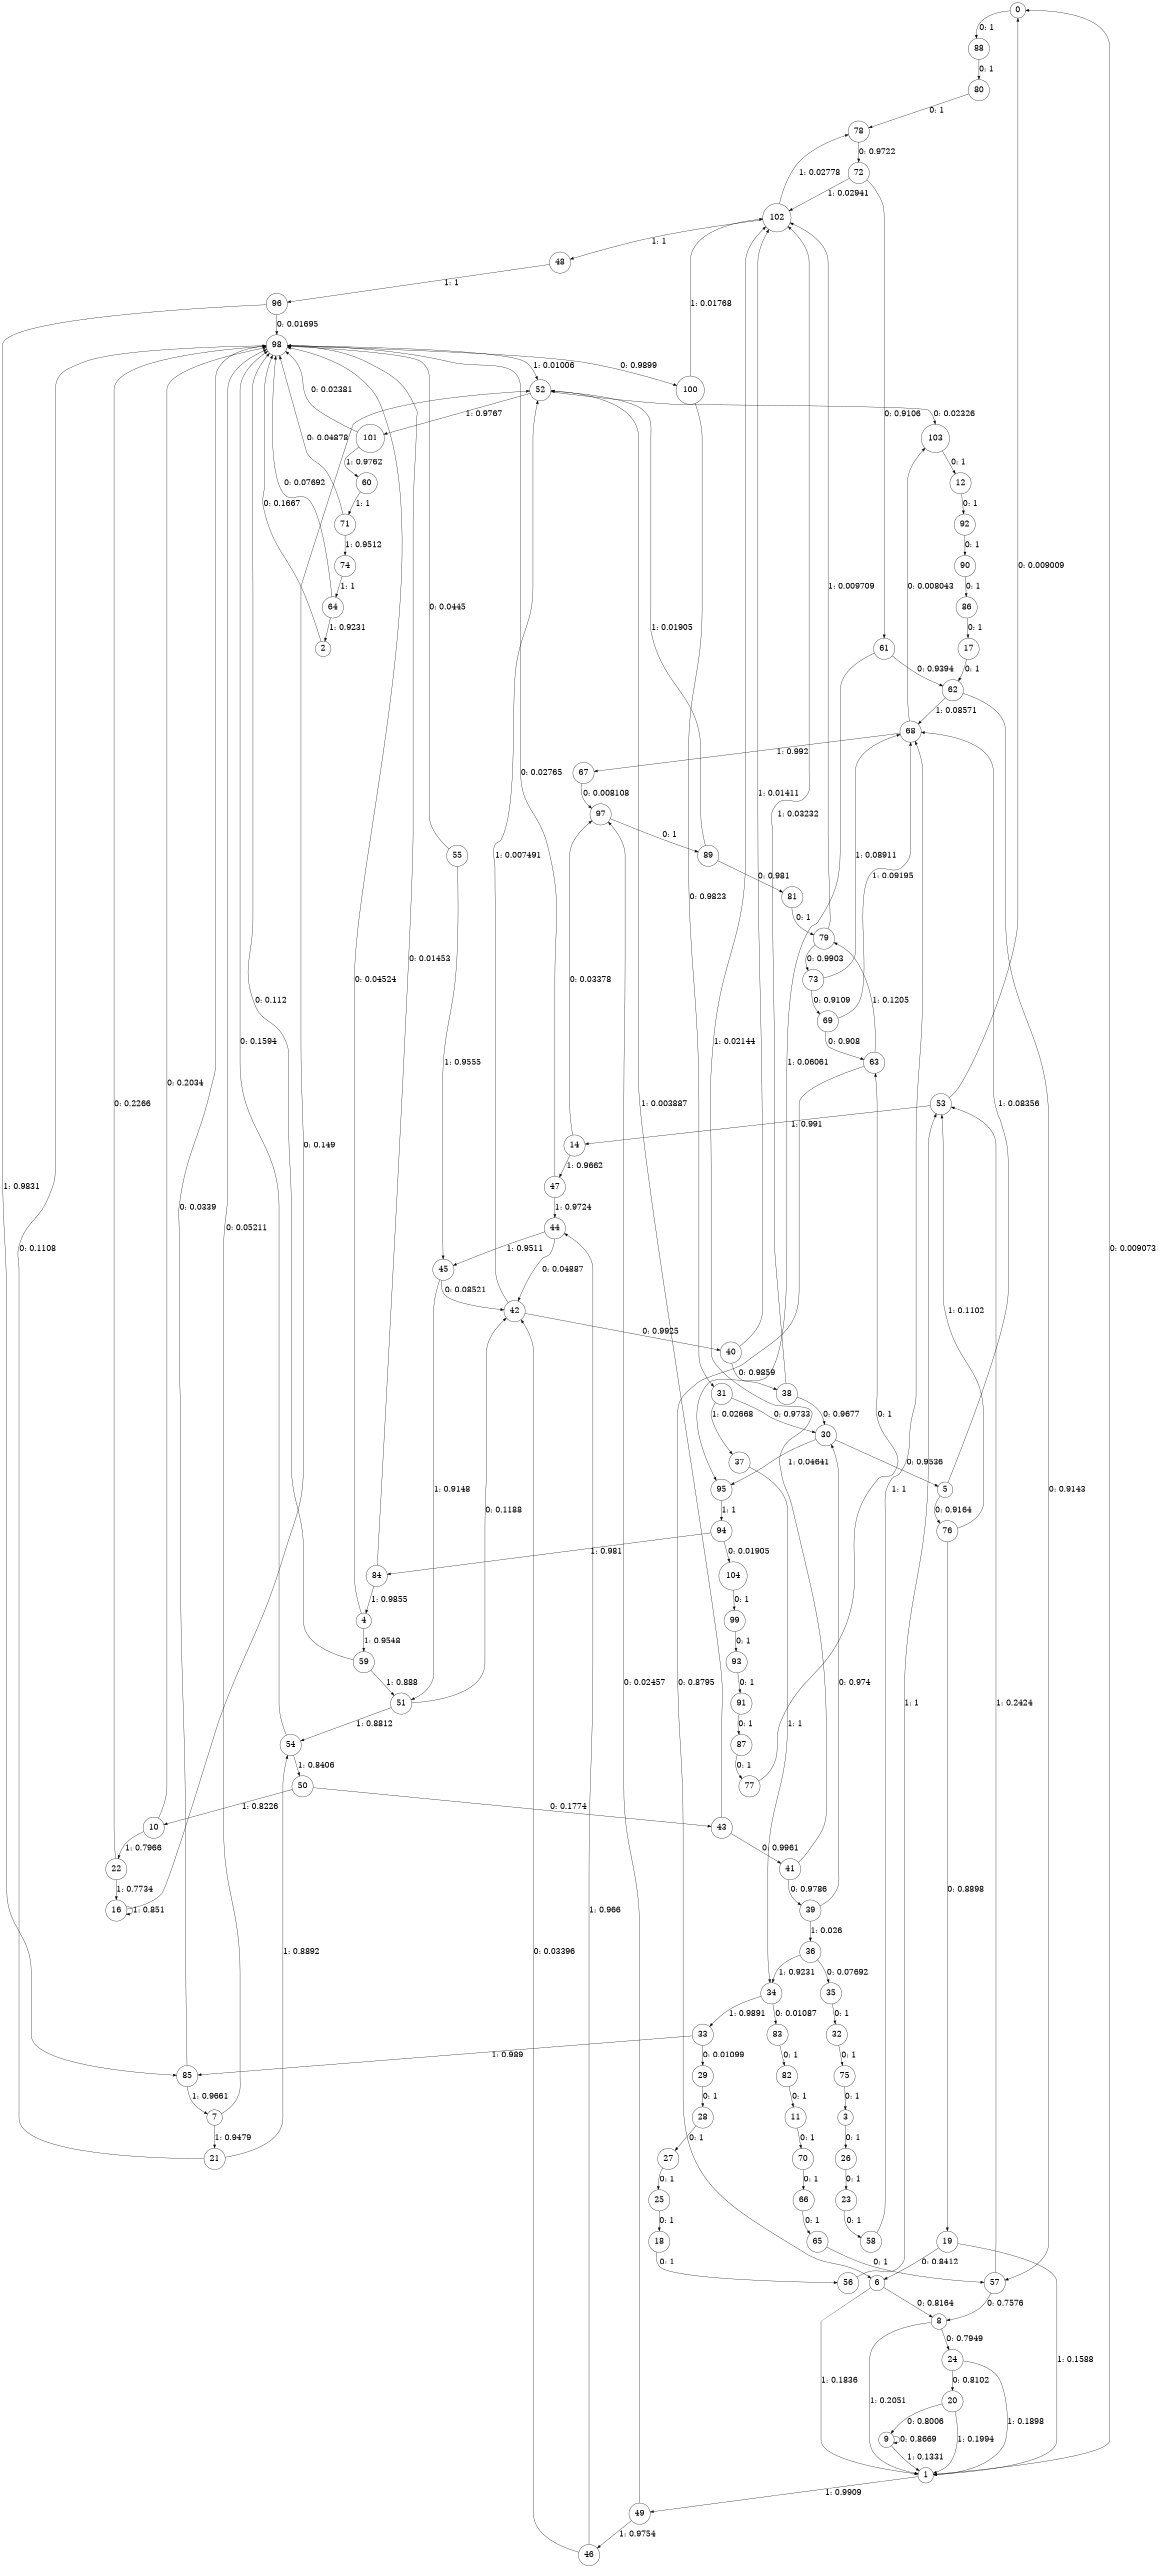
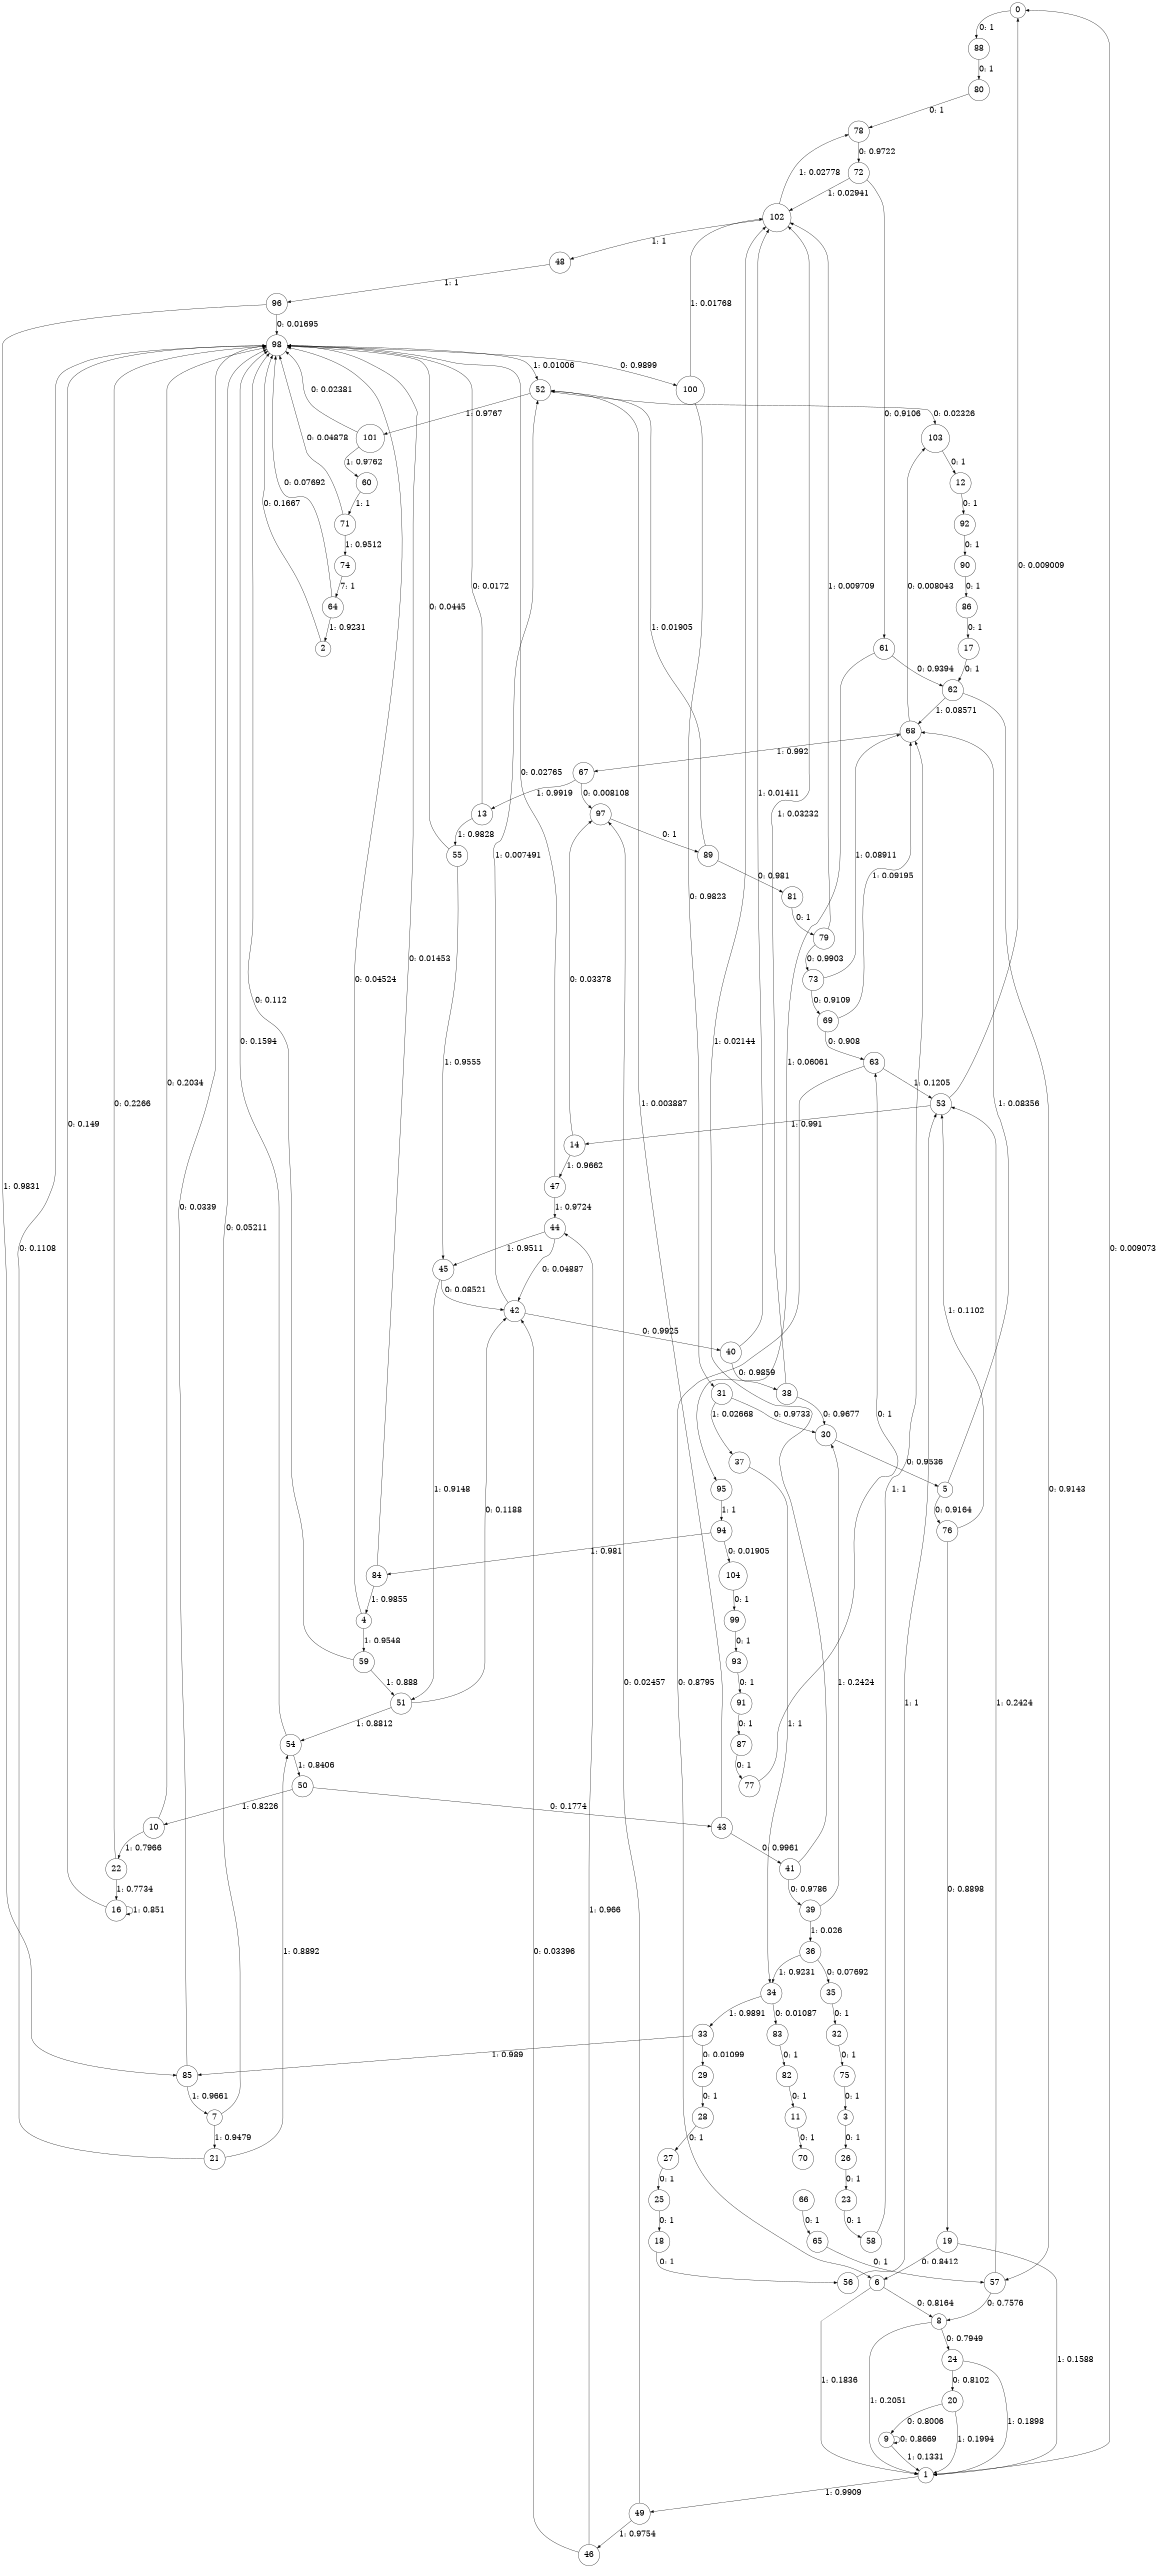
(357, 587) -> (357, 587)
none -> (482, 814)
(870, 992) -> (906, 1083)
(302, 1097) -> (68, 1054)
(774, 1460) -> none
(860, 1683) -> (860, 1683)
(803, 2178) -> none
